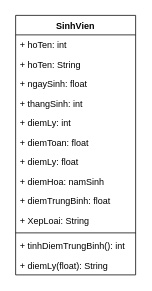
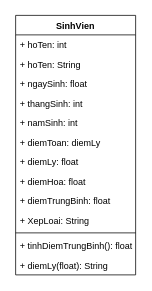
(46, 123) -> (49, 123)
(56, 143) -> (59, 143)
(59, 182) -> (54, 182)
(77, 246) -> (82, 246)
